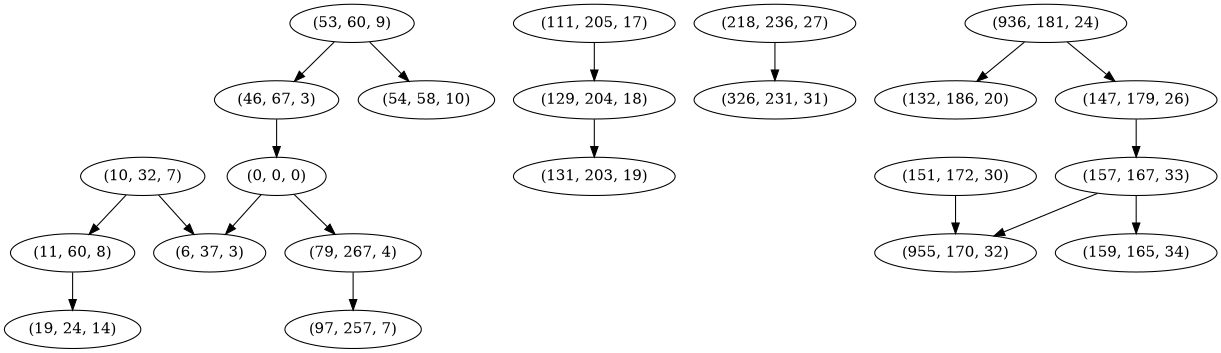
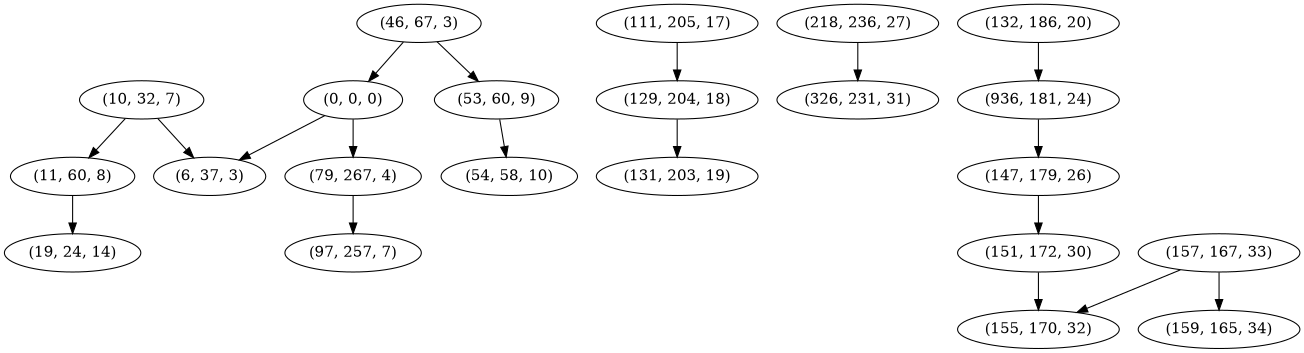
(318, 58) -> (454, 58)
(1005, 58) -> (1038, 56)
(1136, 133) -> (1038, 209)
(956, 253) -> (1038, 329)
